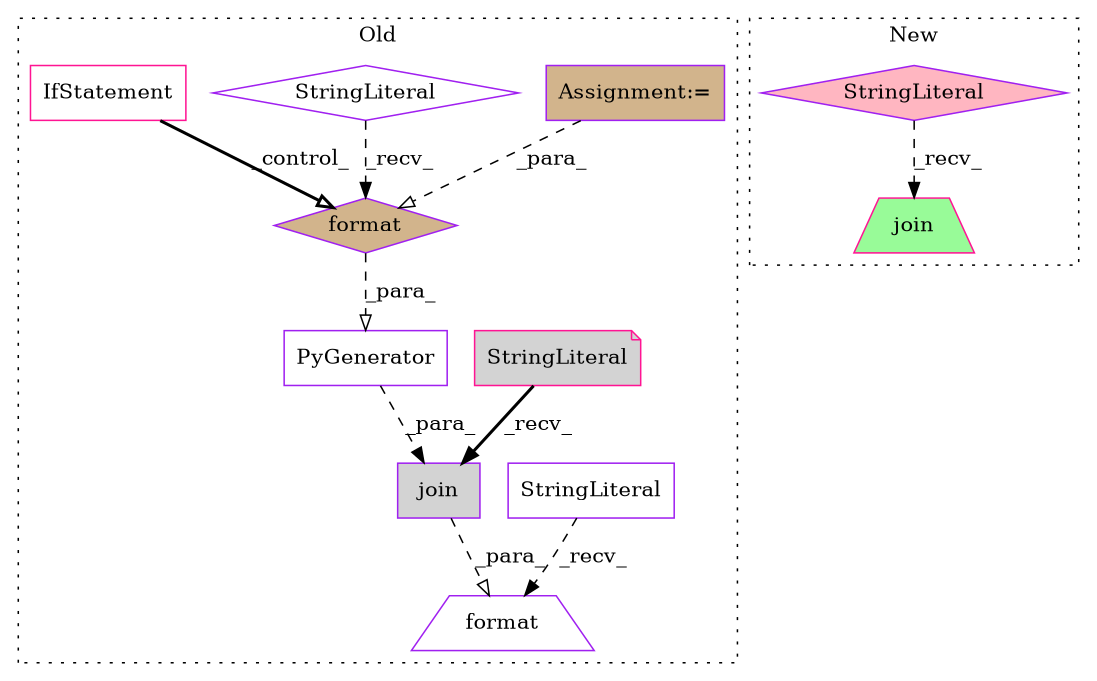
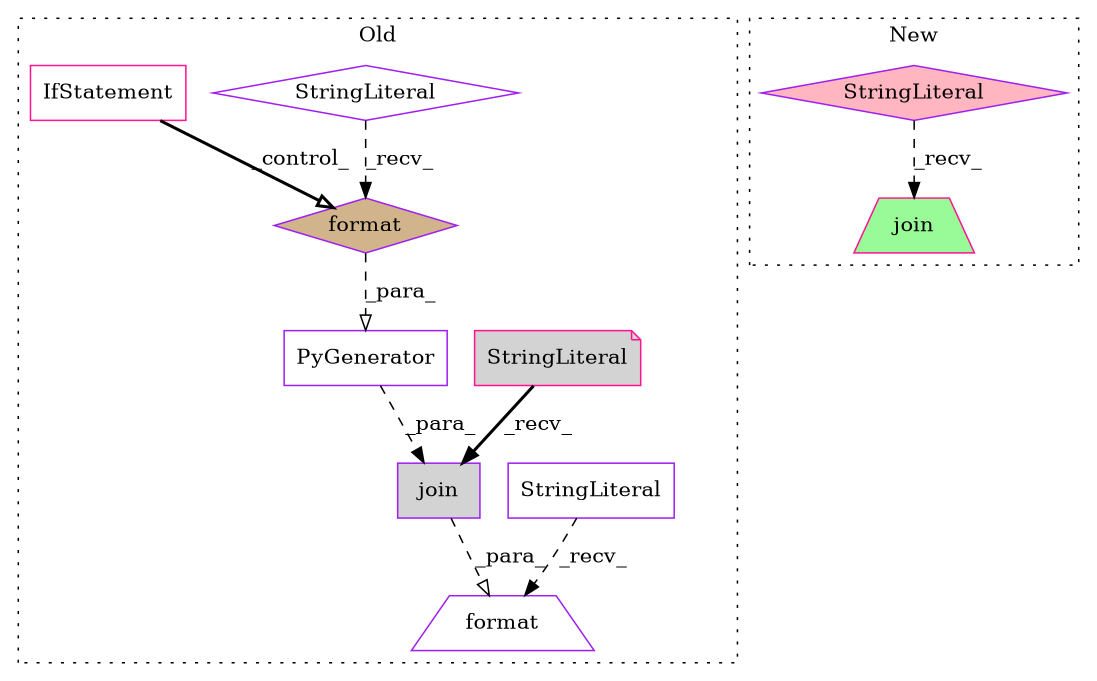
(635, 93) -> none
